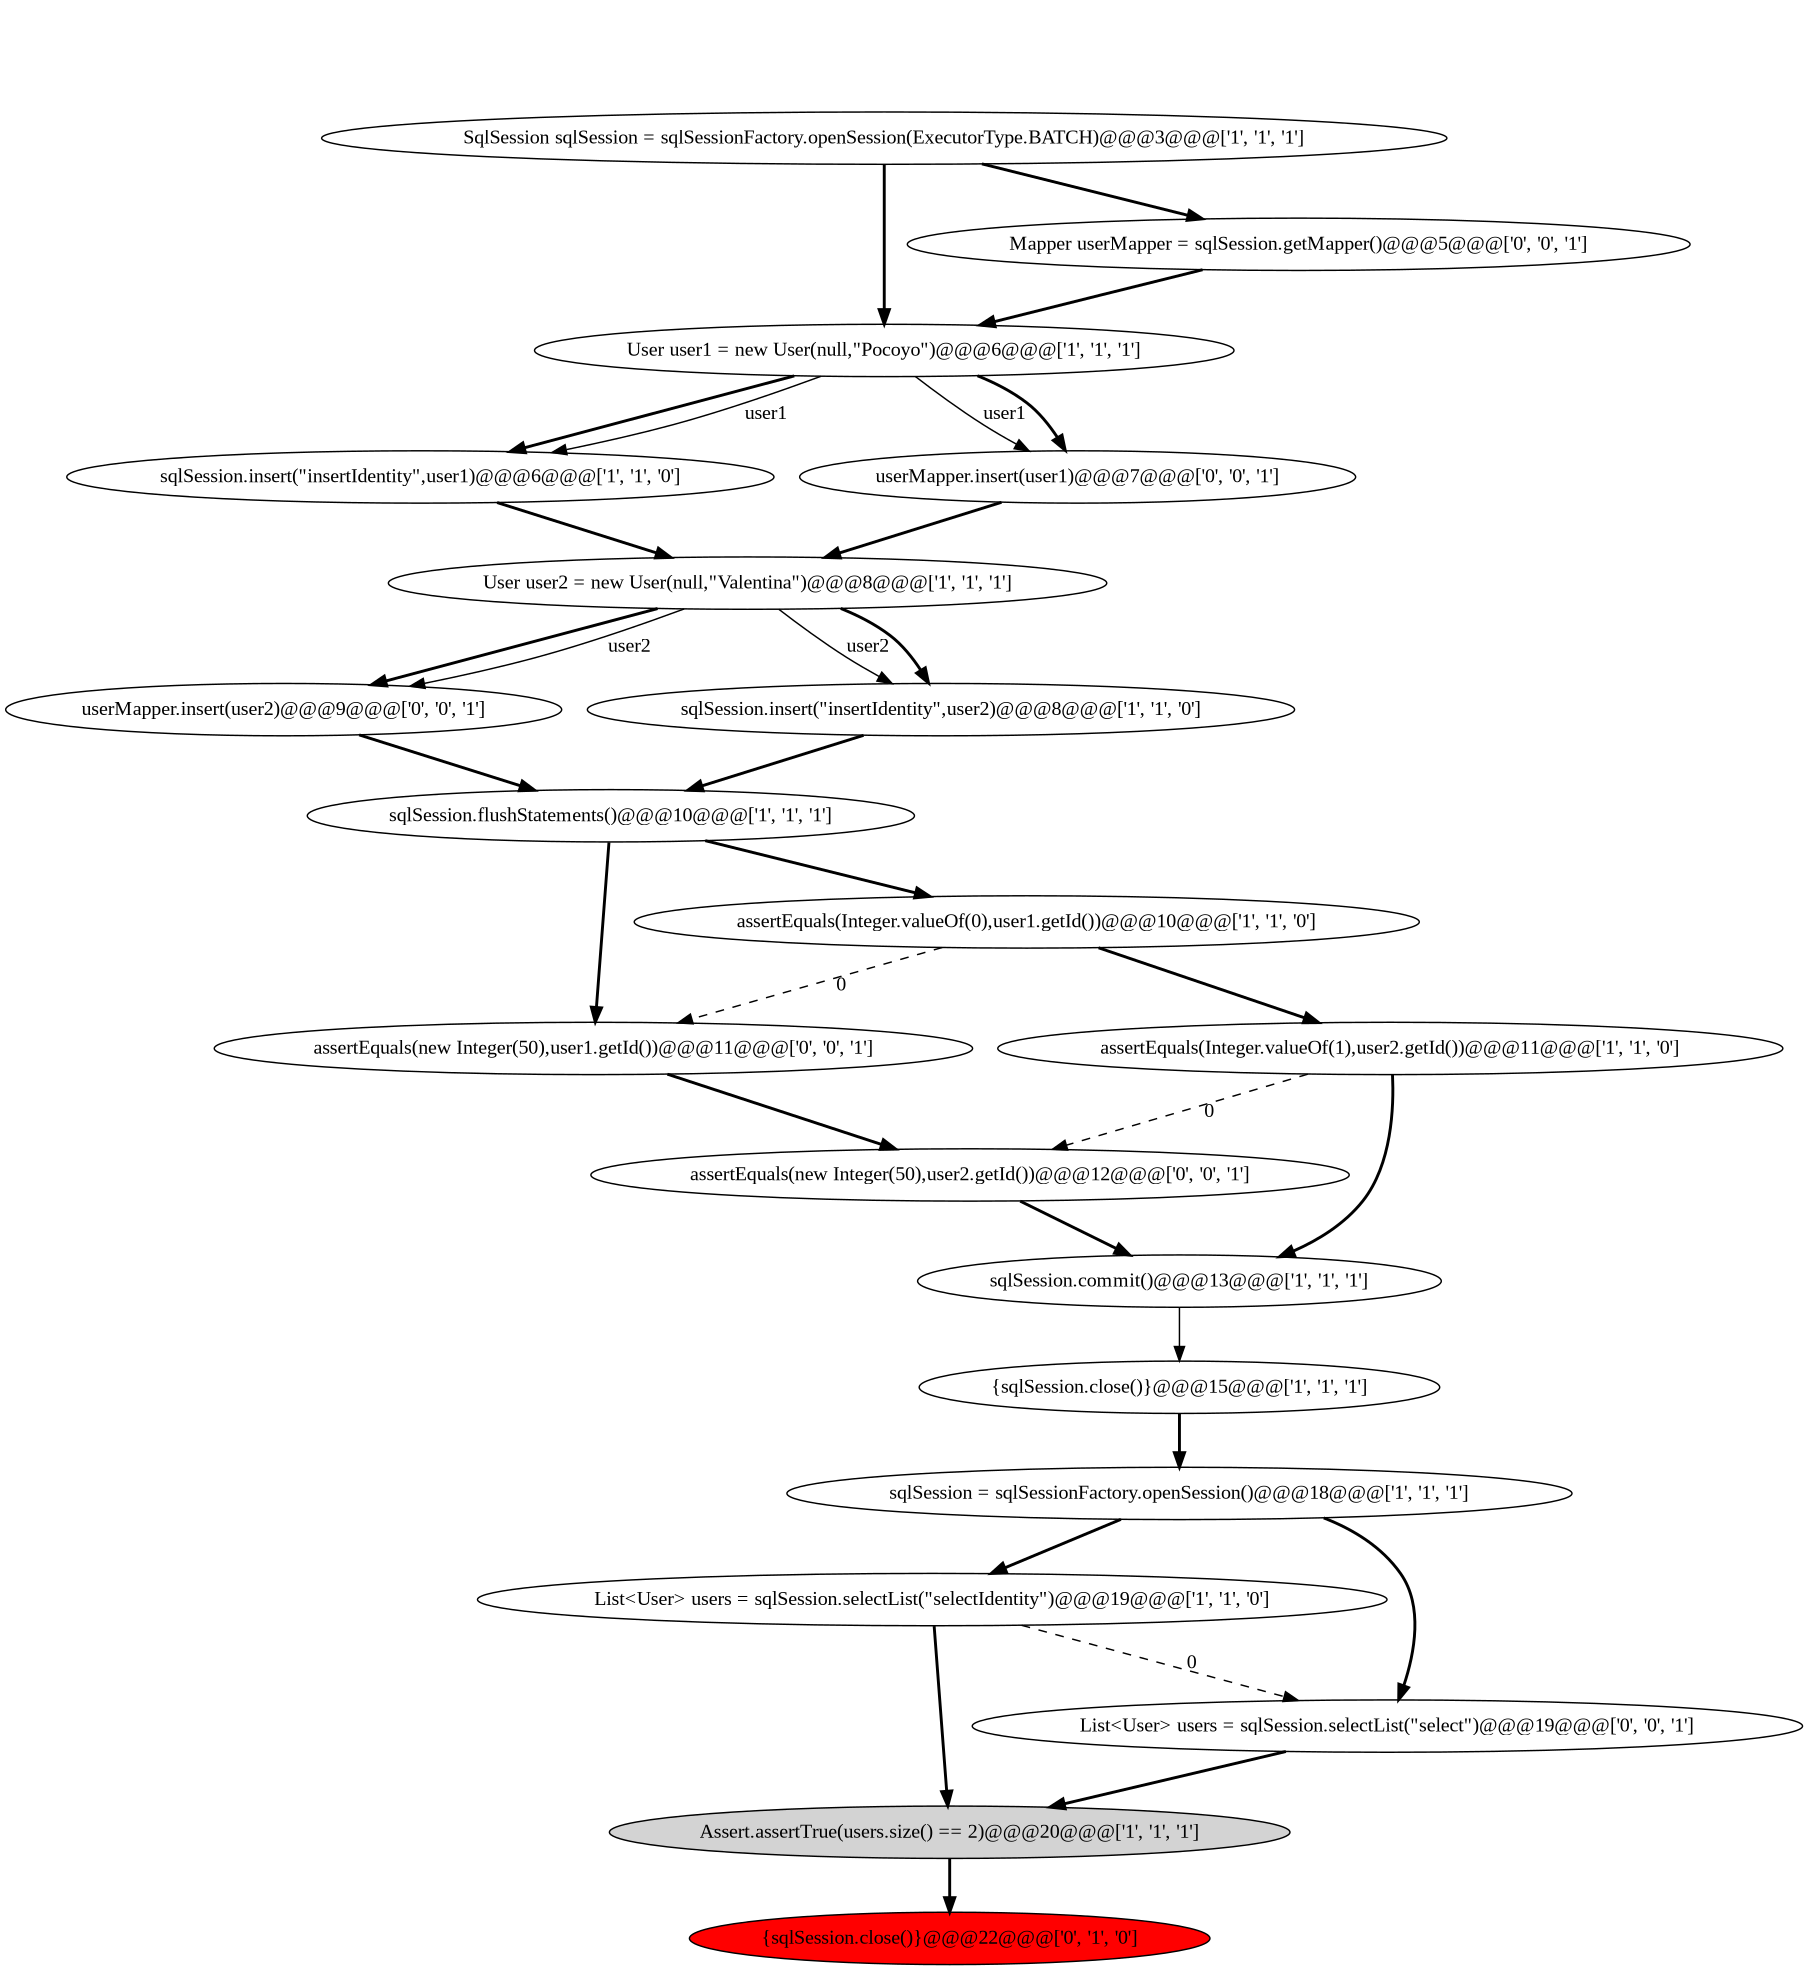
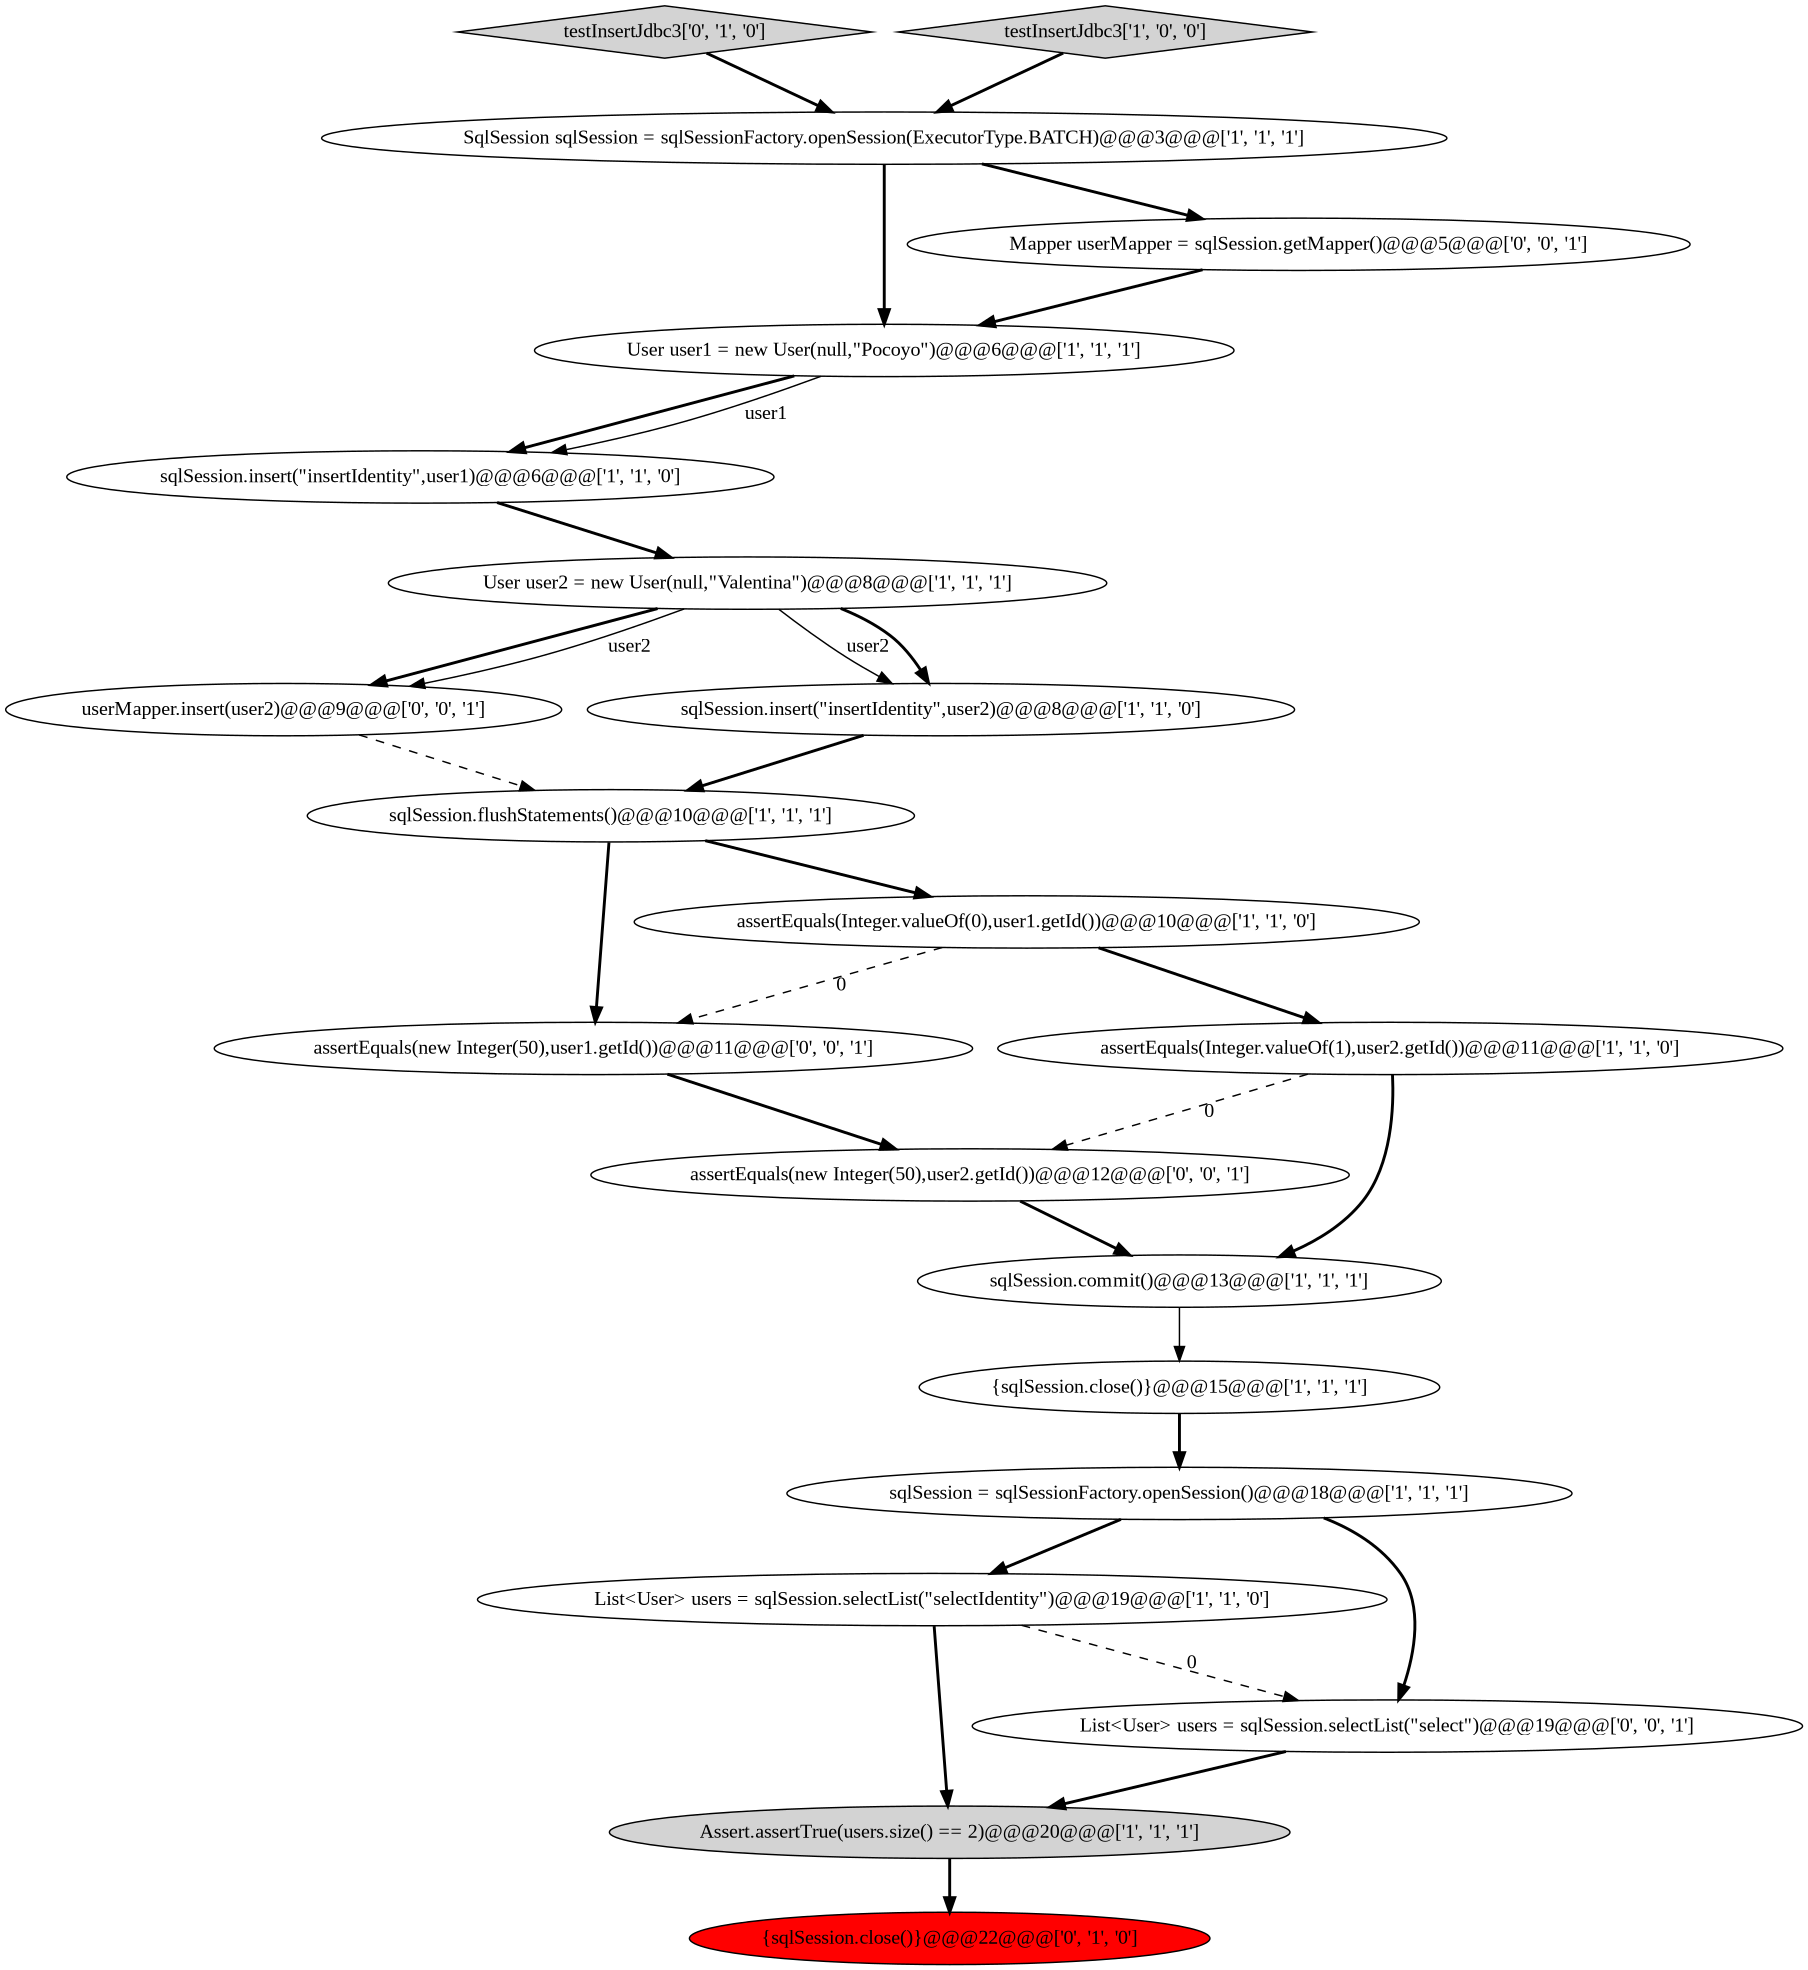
none -> (665, 32)
none -> (1105, 32)
(1078, 477) -> none
(440, 760) -> (440, 760)
